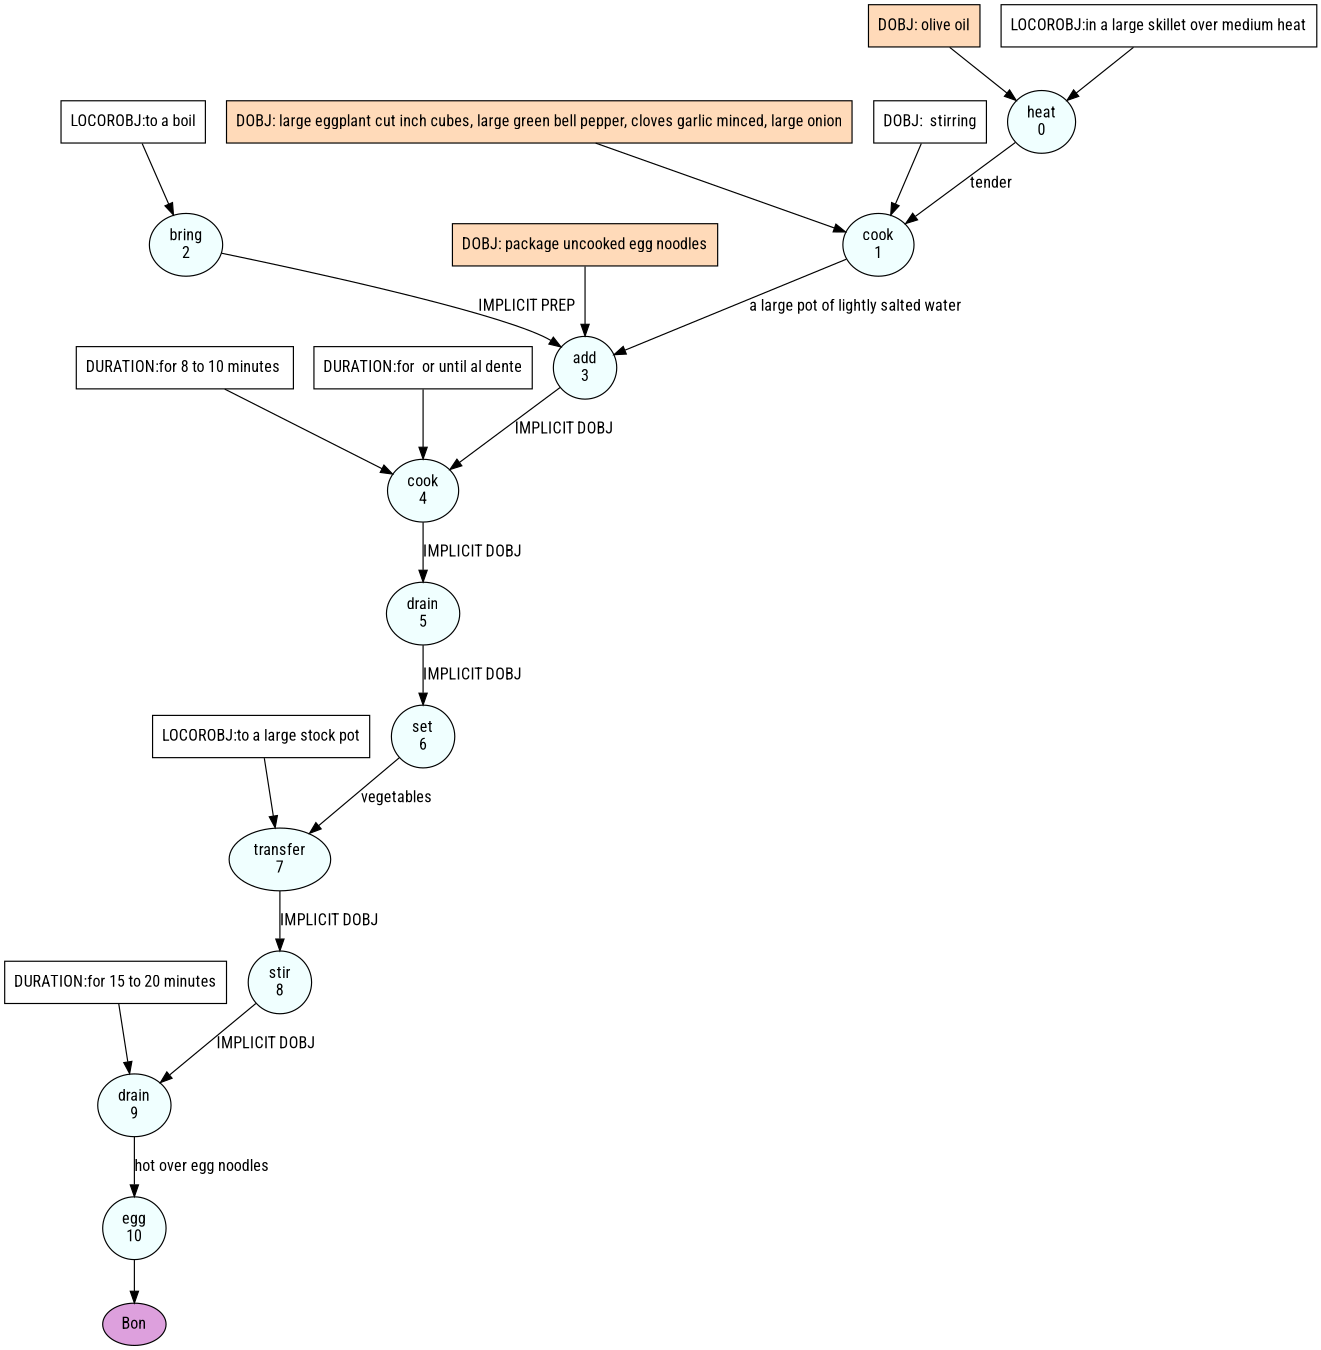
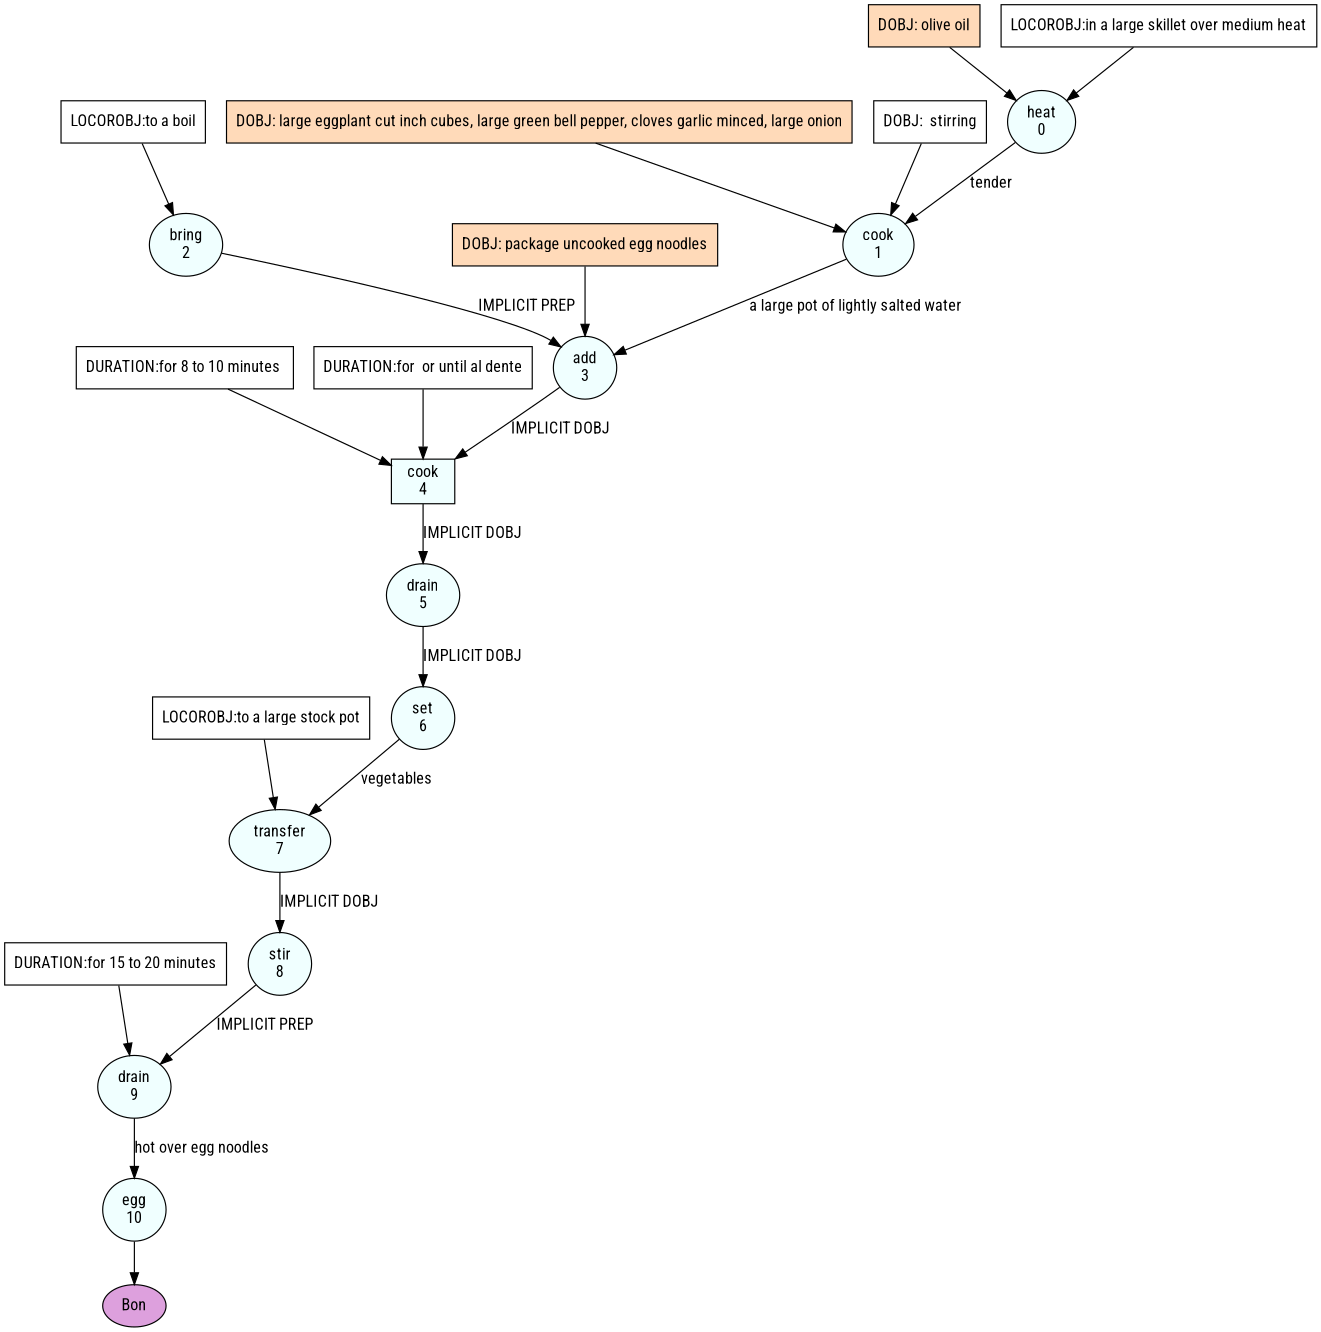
(423, 491) -> (423, 481)
(266, 1044) -> (265, 1025)
